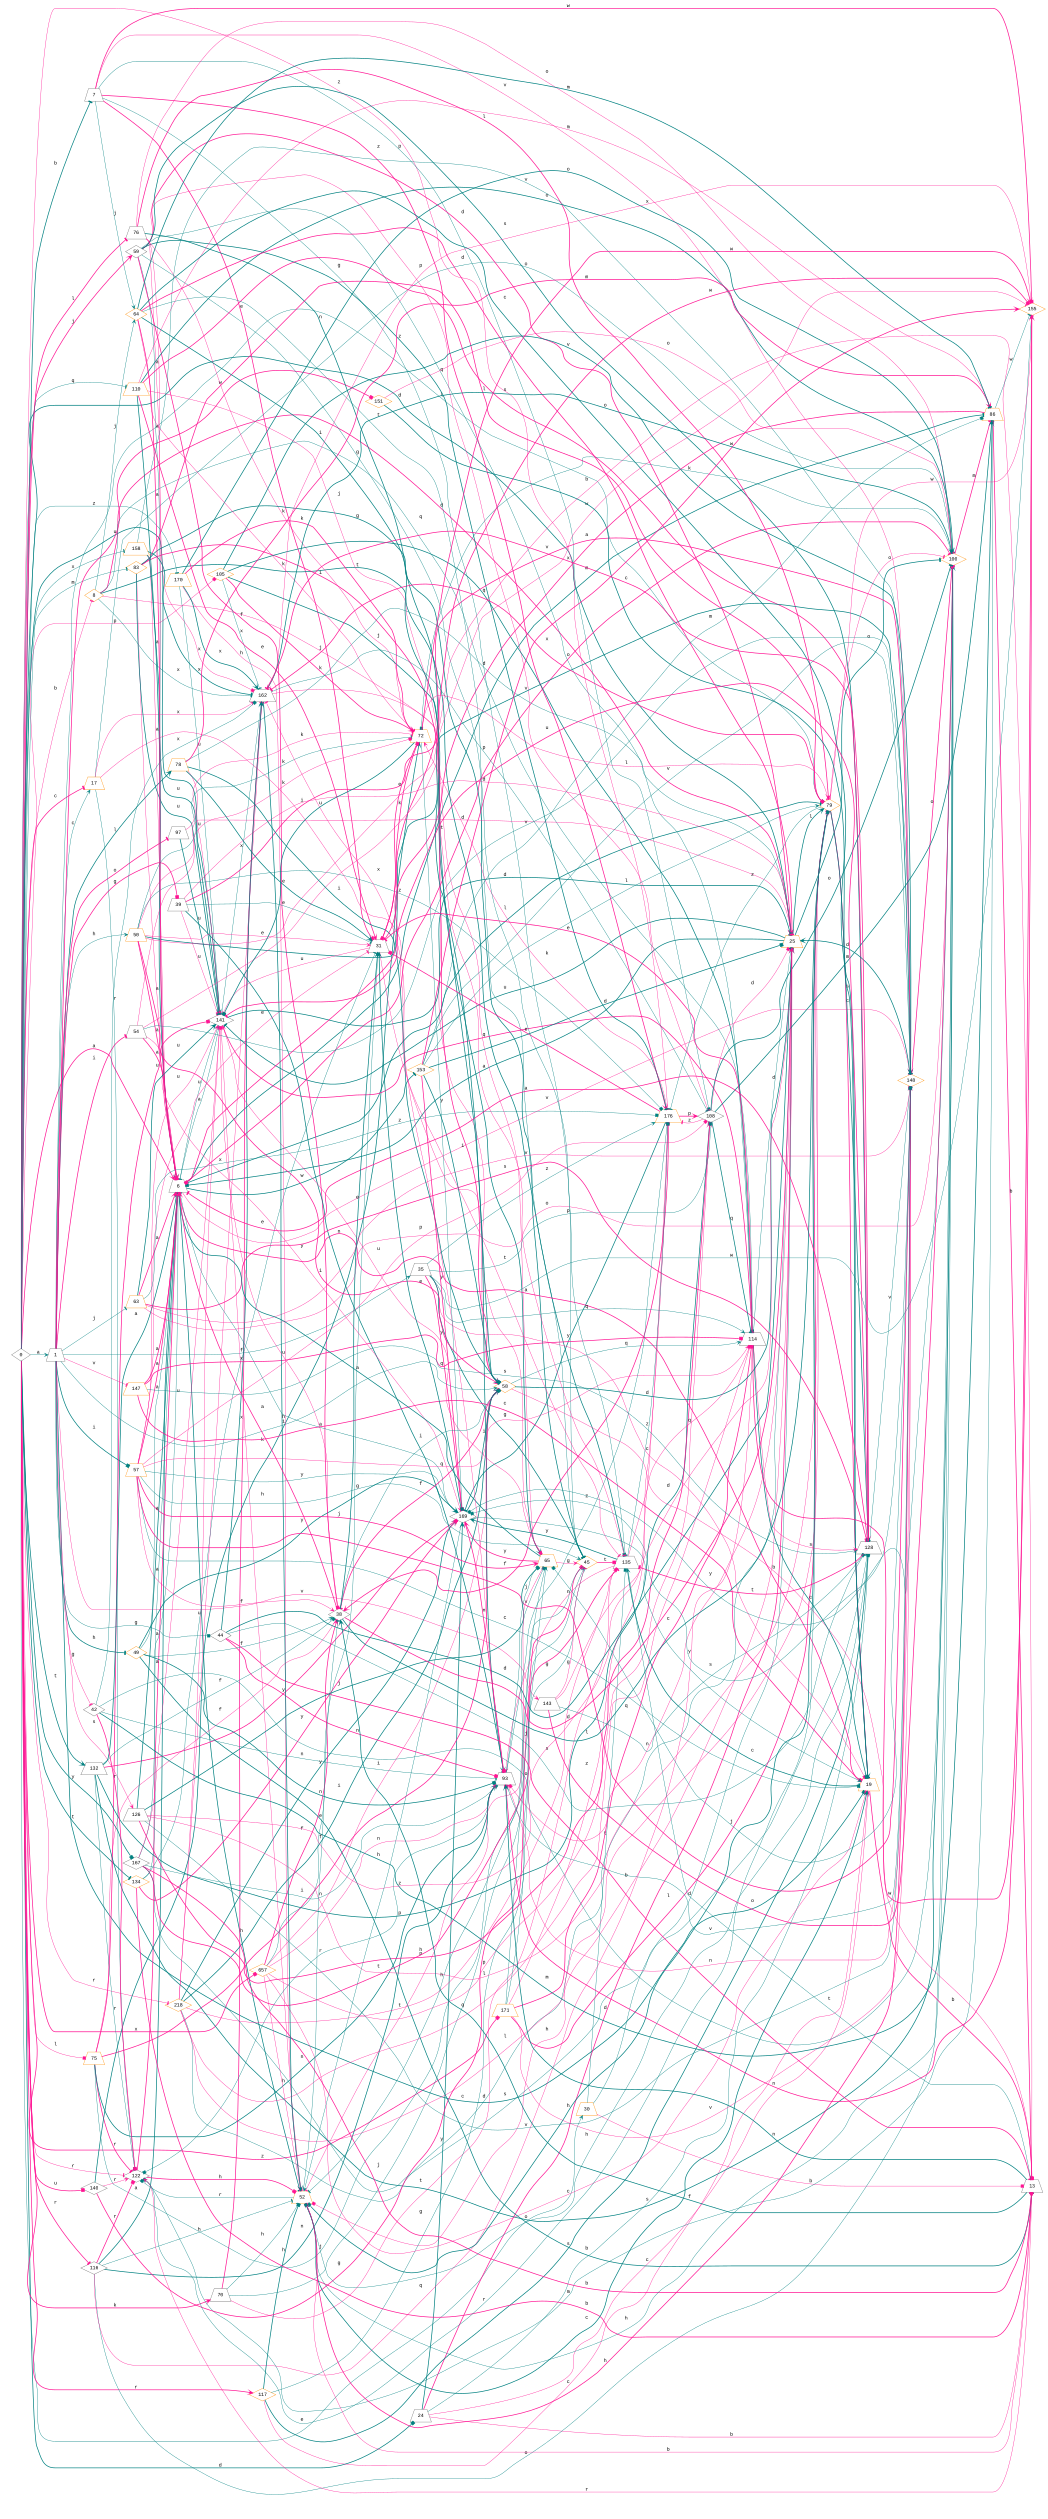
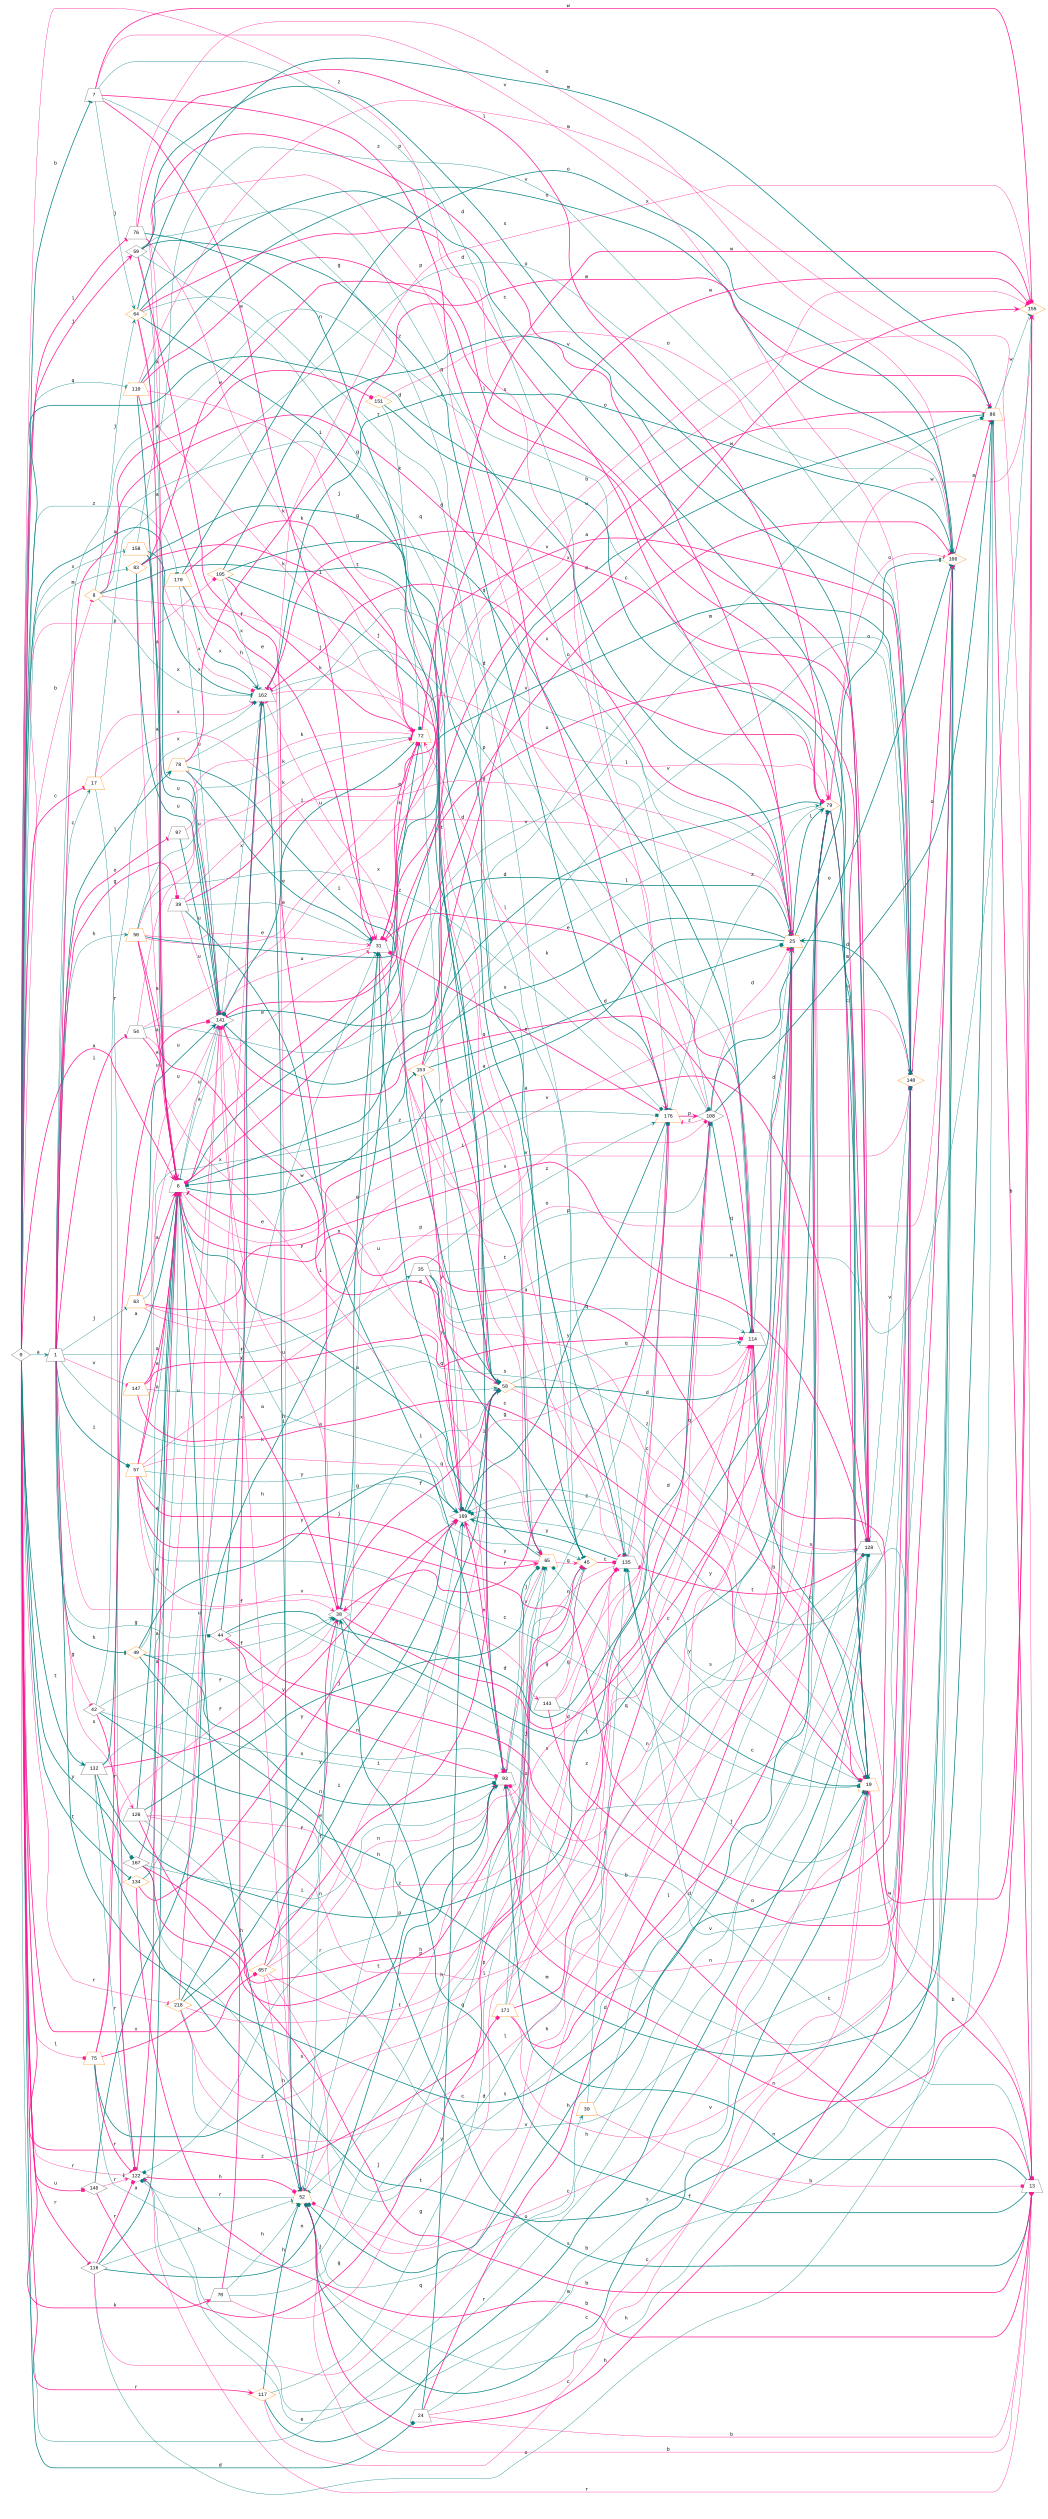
(614, 459) -> (407, 565)
